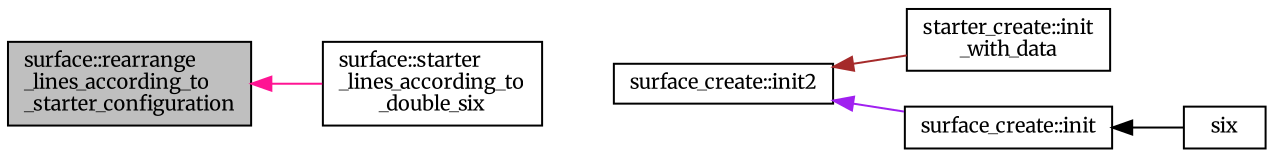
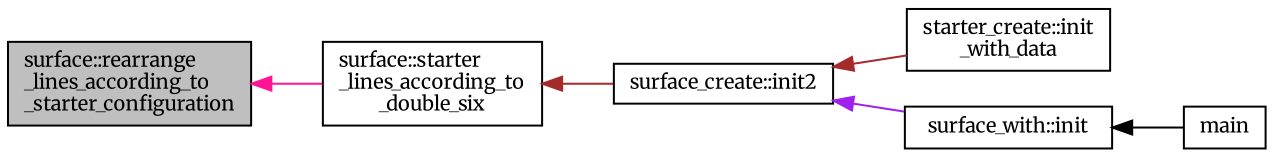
none -> (588, 84)
(1008, 128) -> (1008, 128)
(1225, 128) -> (1225, 128)
